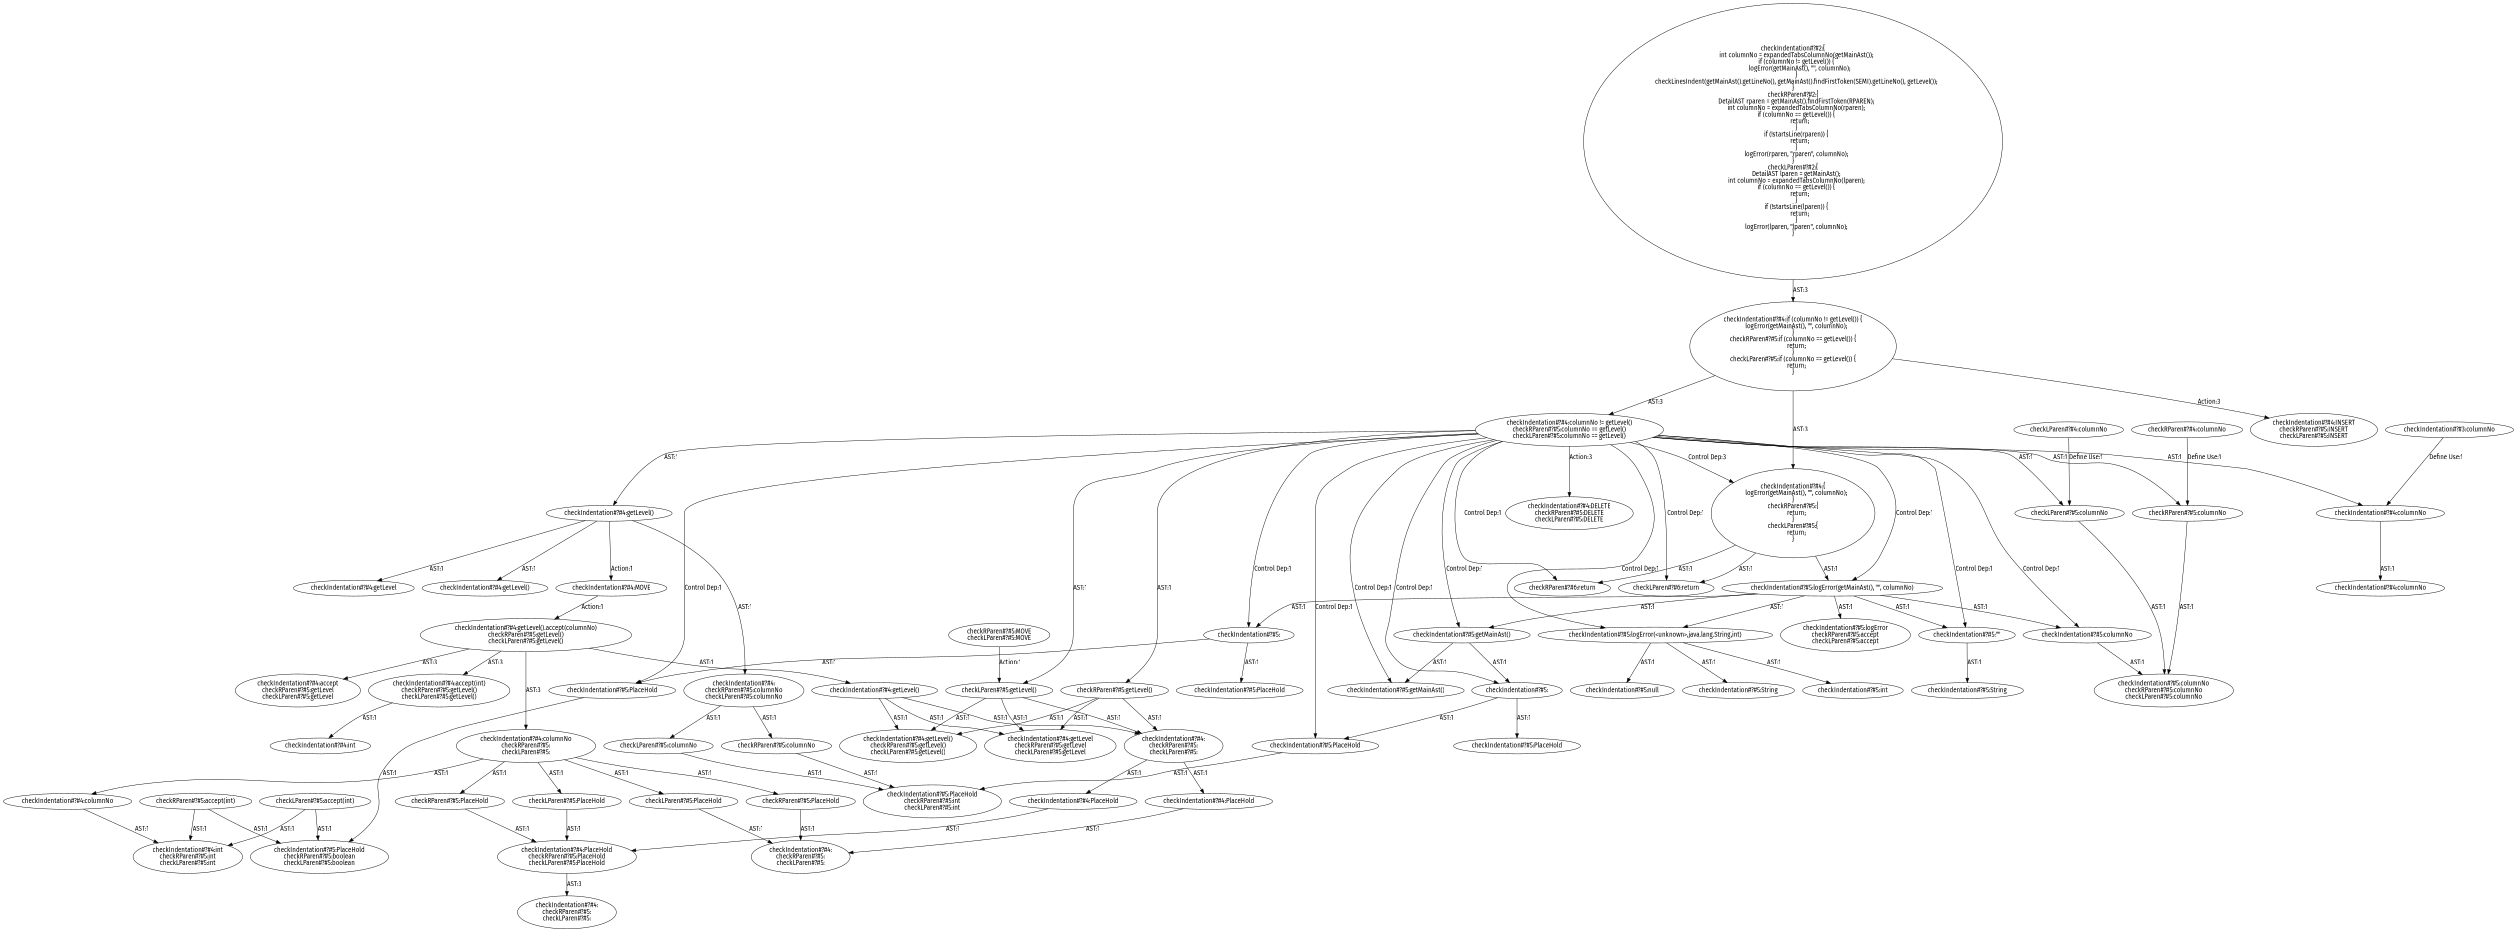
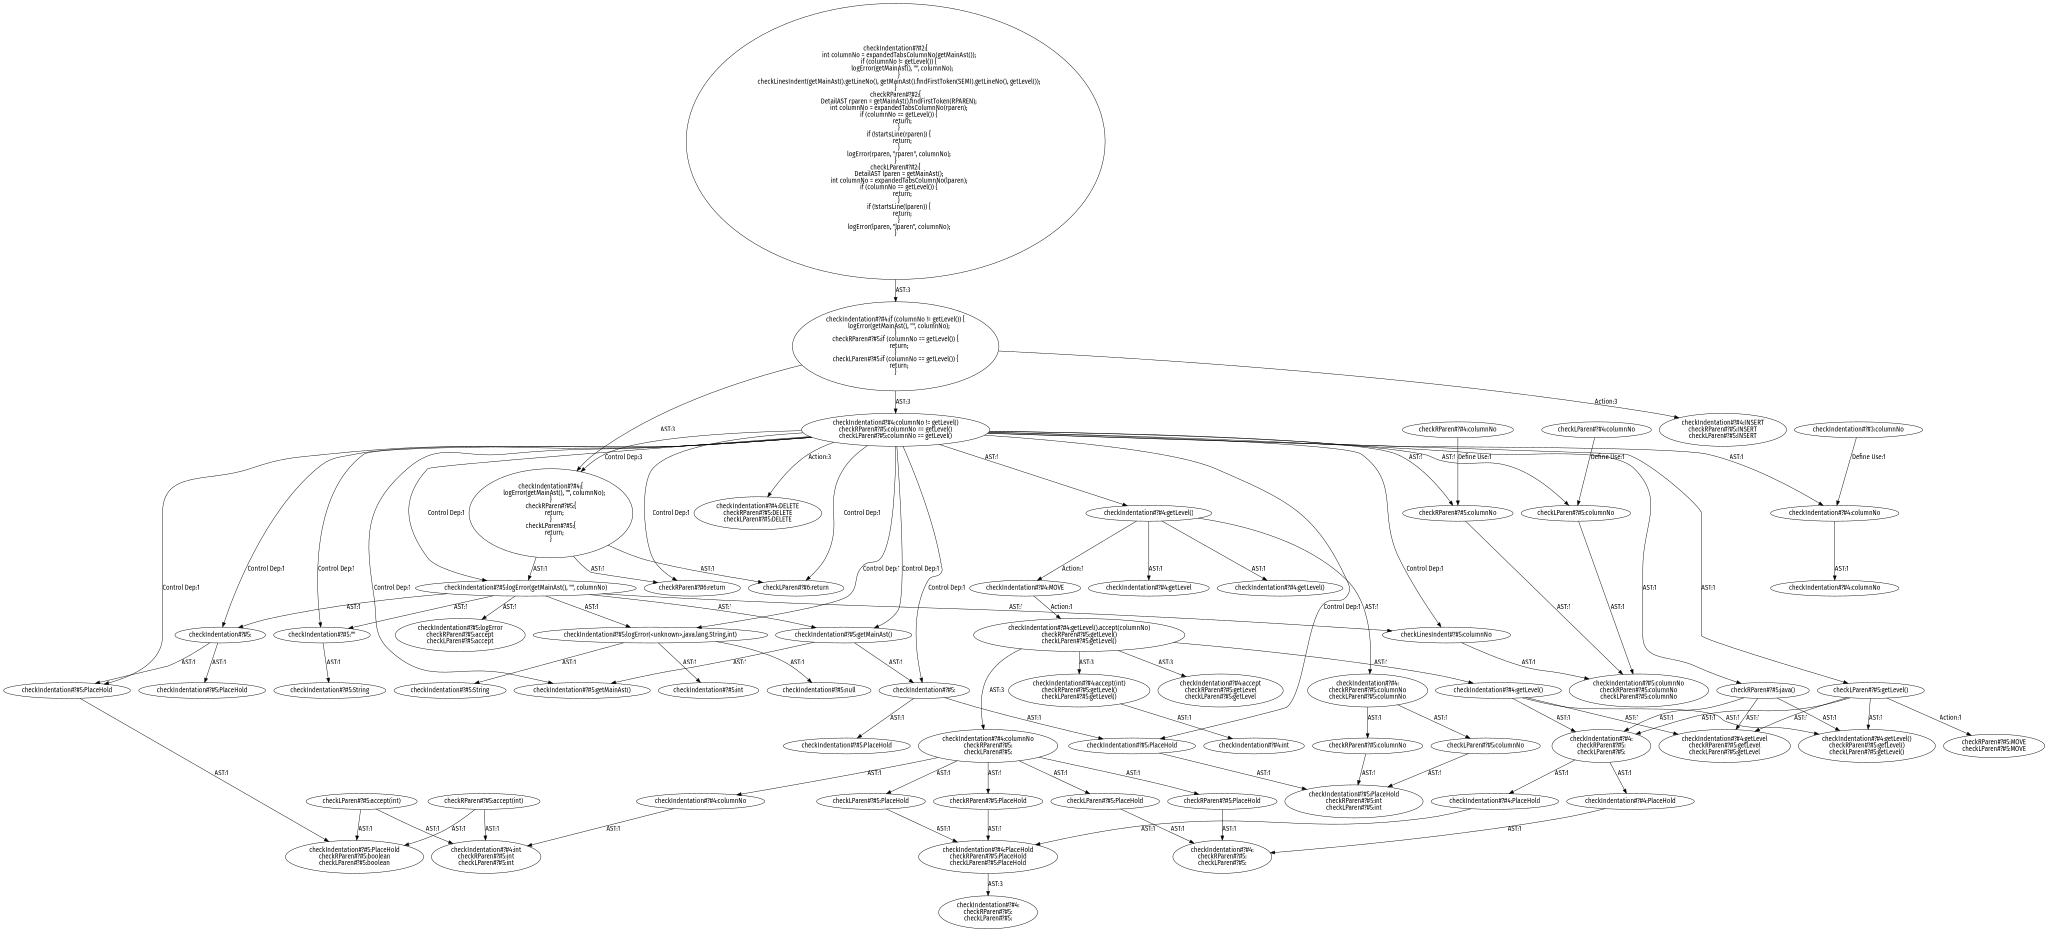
(2087, 635) -> (1446, 635)
(999, 662) -> (1927, 716)
(1115, 690) -> (1763, 690)
